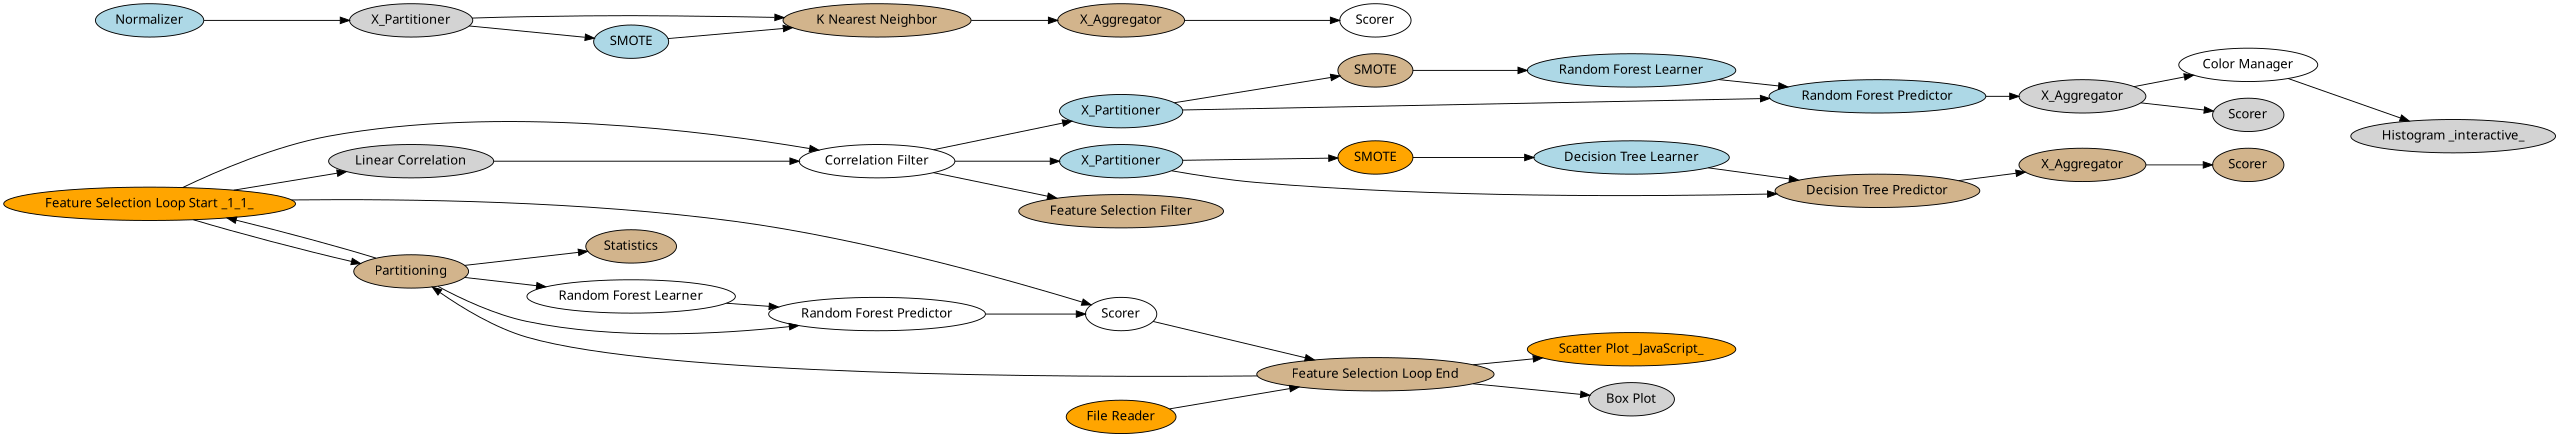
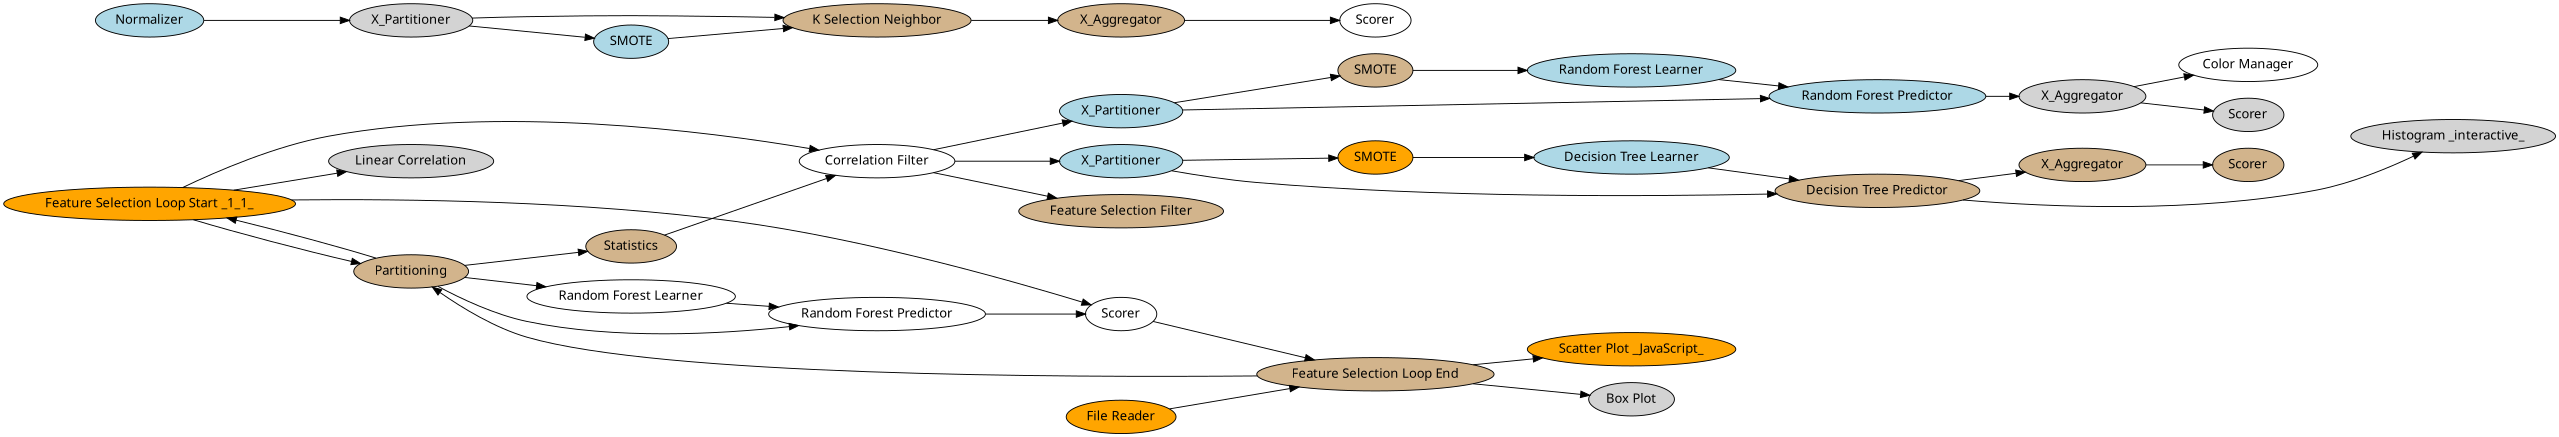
(877, 20) -> (877, 20)
(2344, 98) -> (2192, 204)
(642, 161) -> (745, 207)
